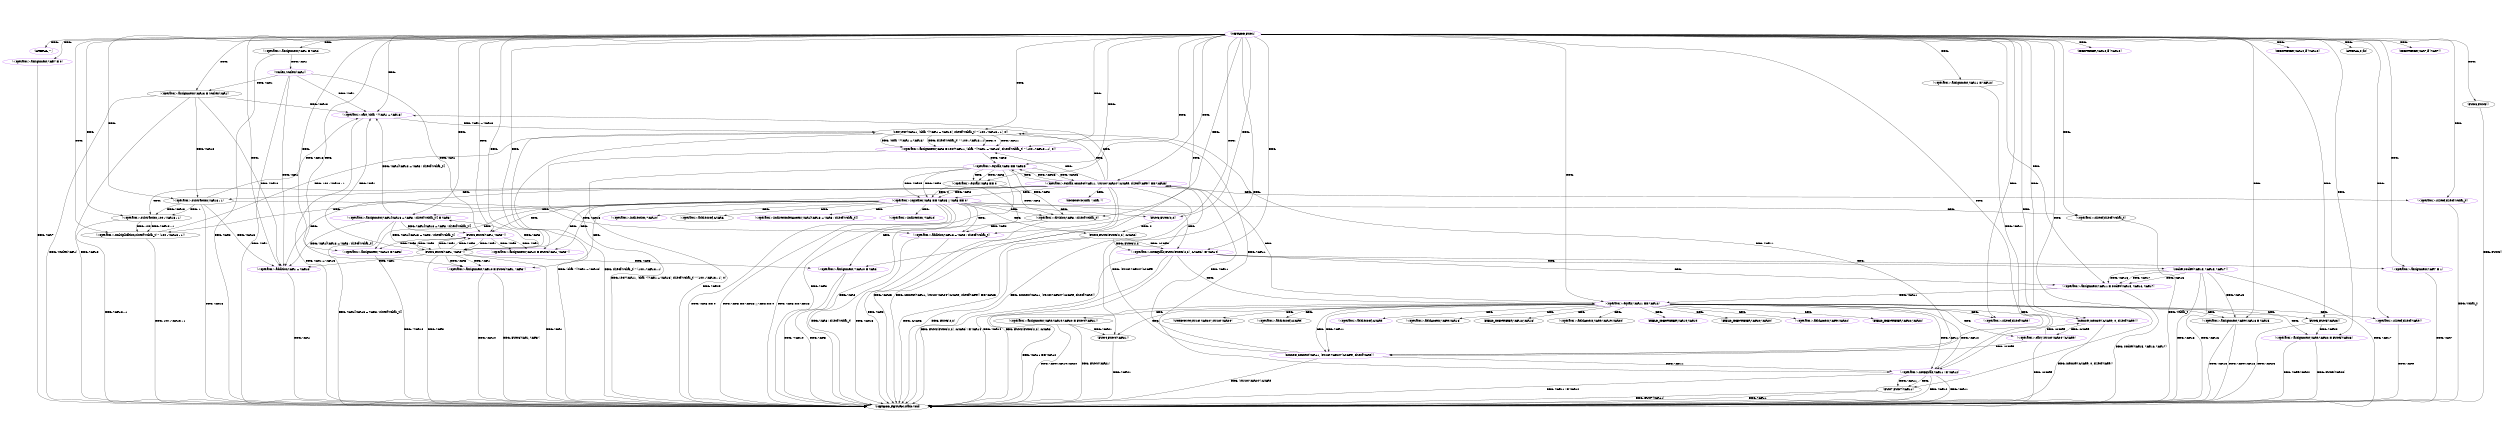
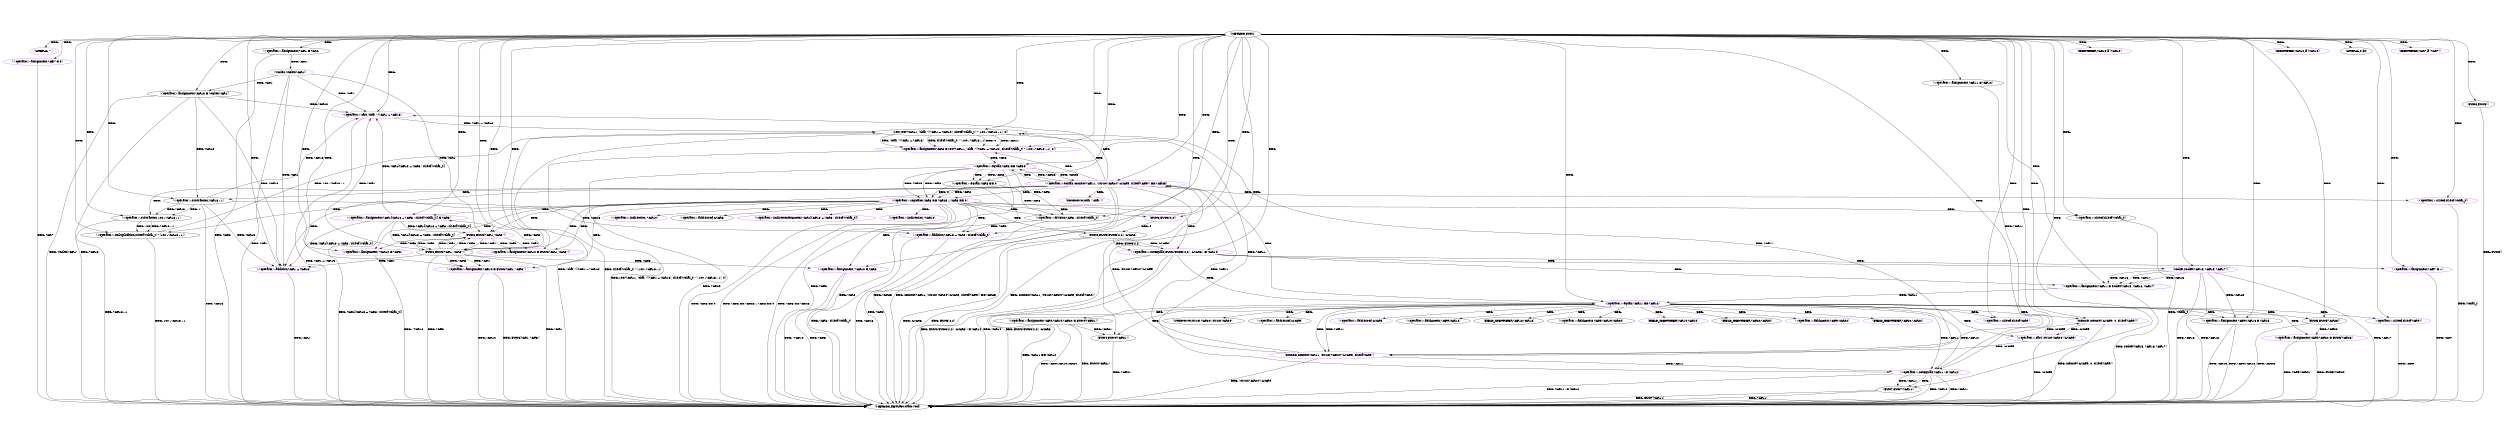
(1243, 34) -> (1243, 34)
(2288, 41) -> (1833, 37)
(1146, 227) -> (1146, 227)
